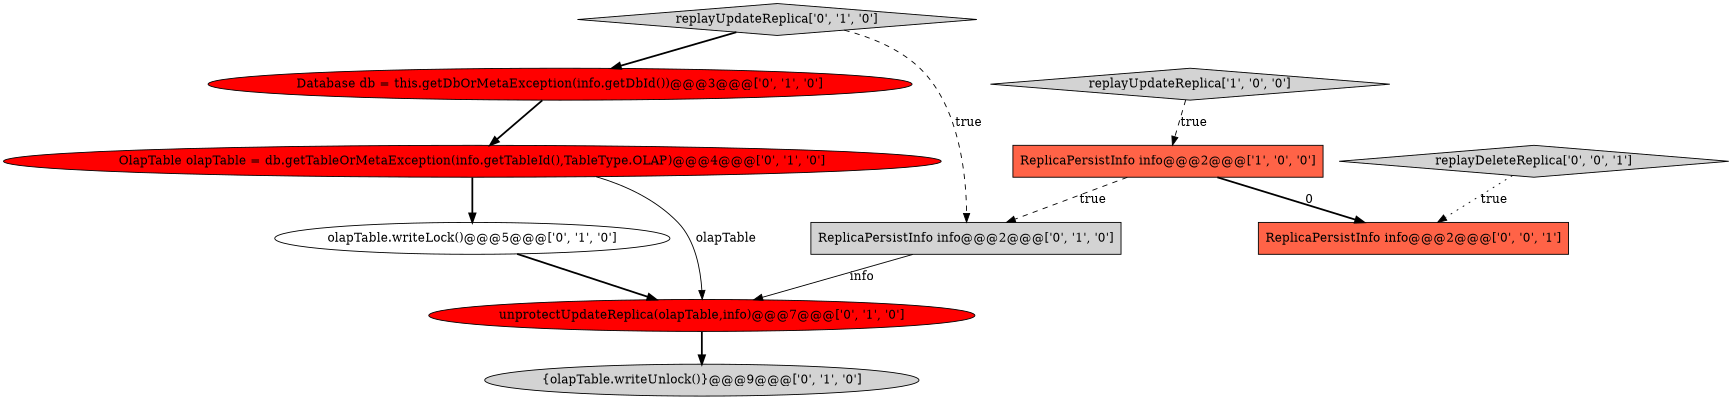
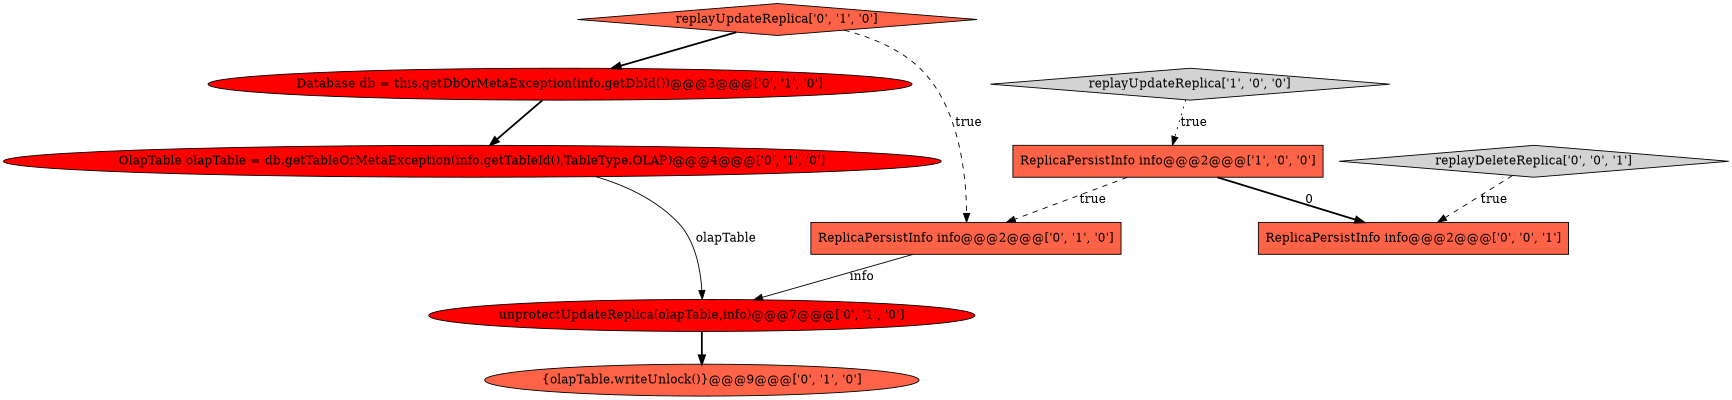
(777, 19) -> (777, 19)
(1180, 118) -> (1180, 118)
(1479, 197) -> (1479, 197)
(472, 238) -> none
(966, 238) -> (966, 238)
(702, 380) -> (702, 380)
